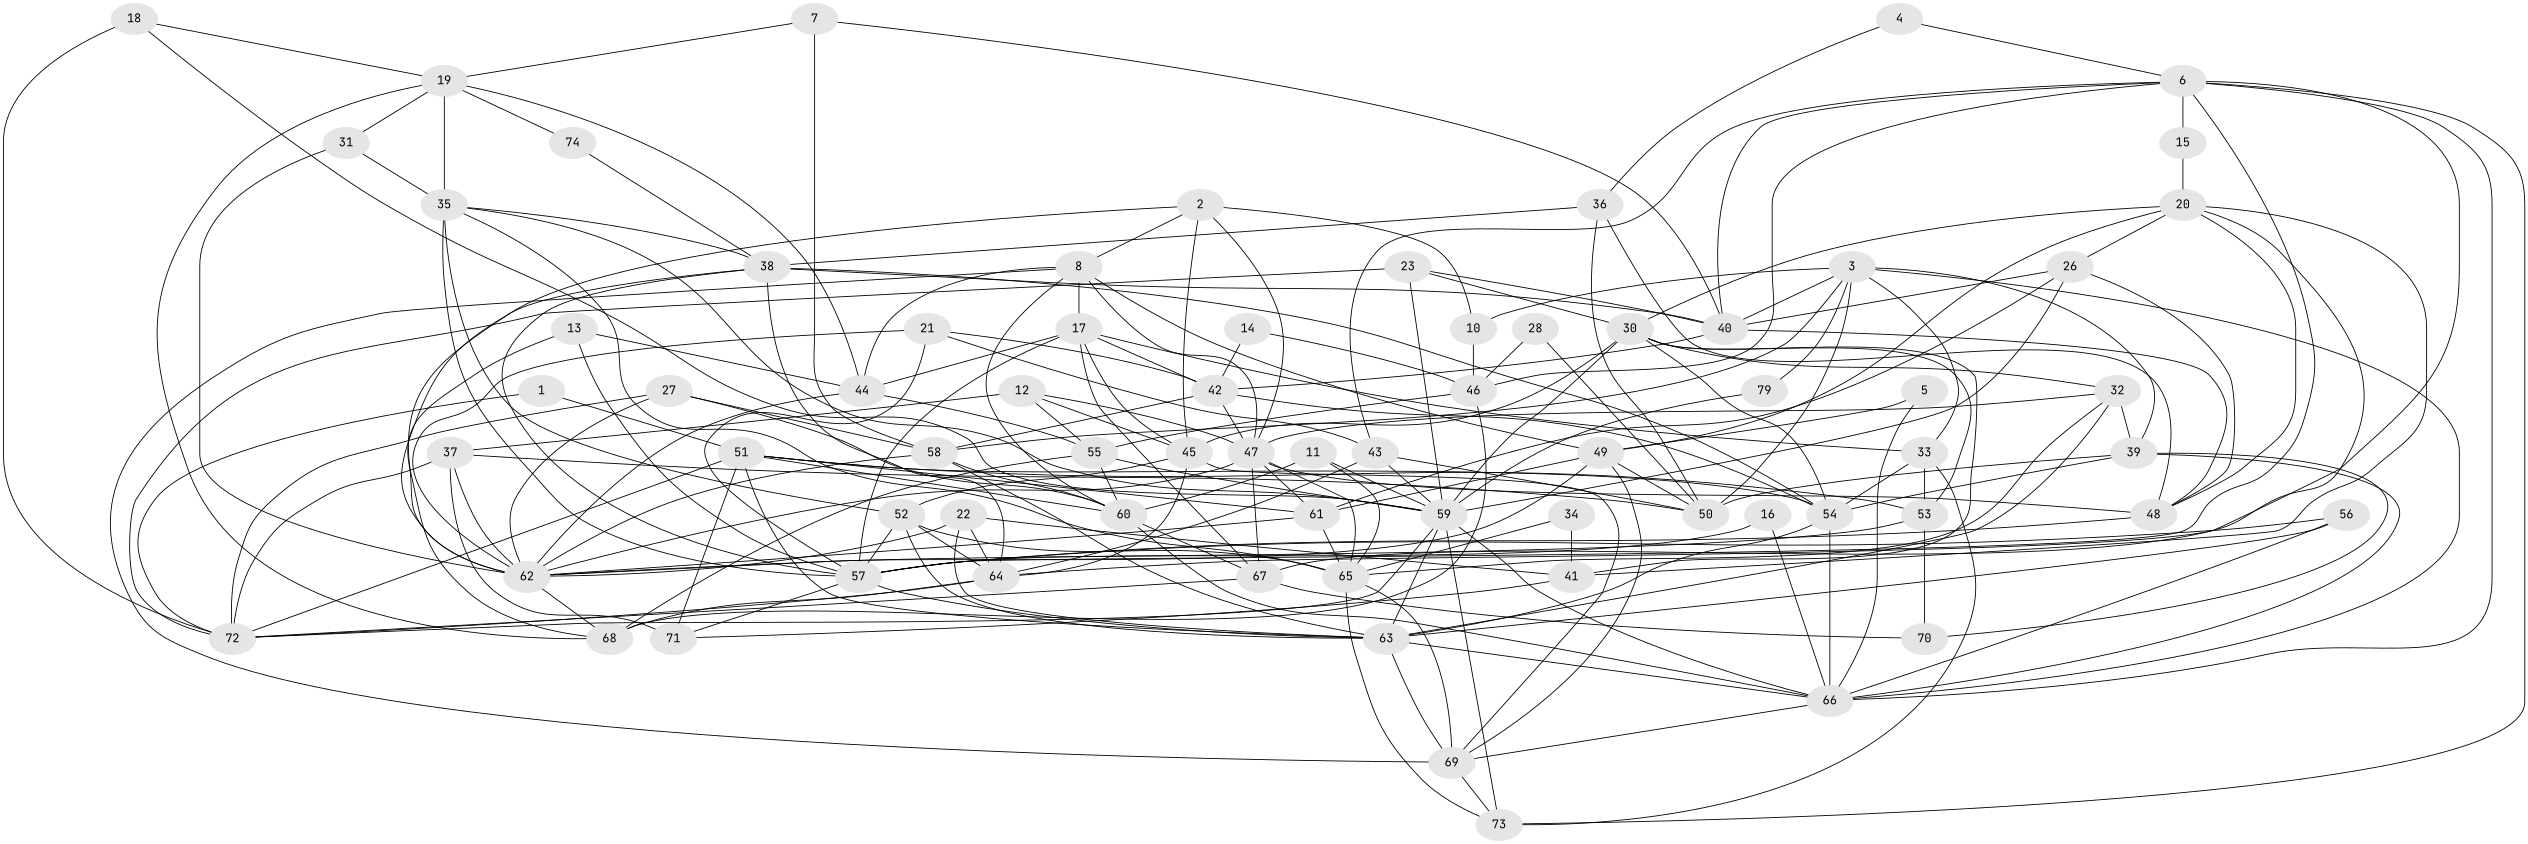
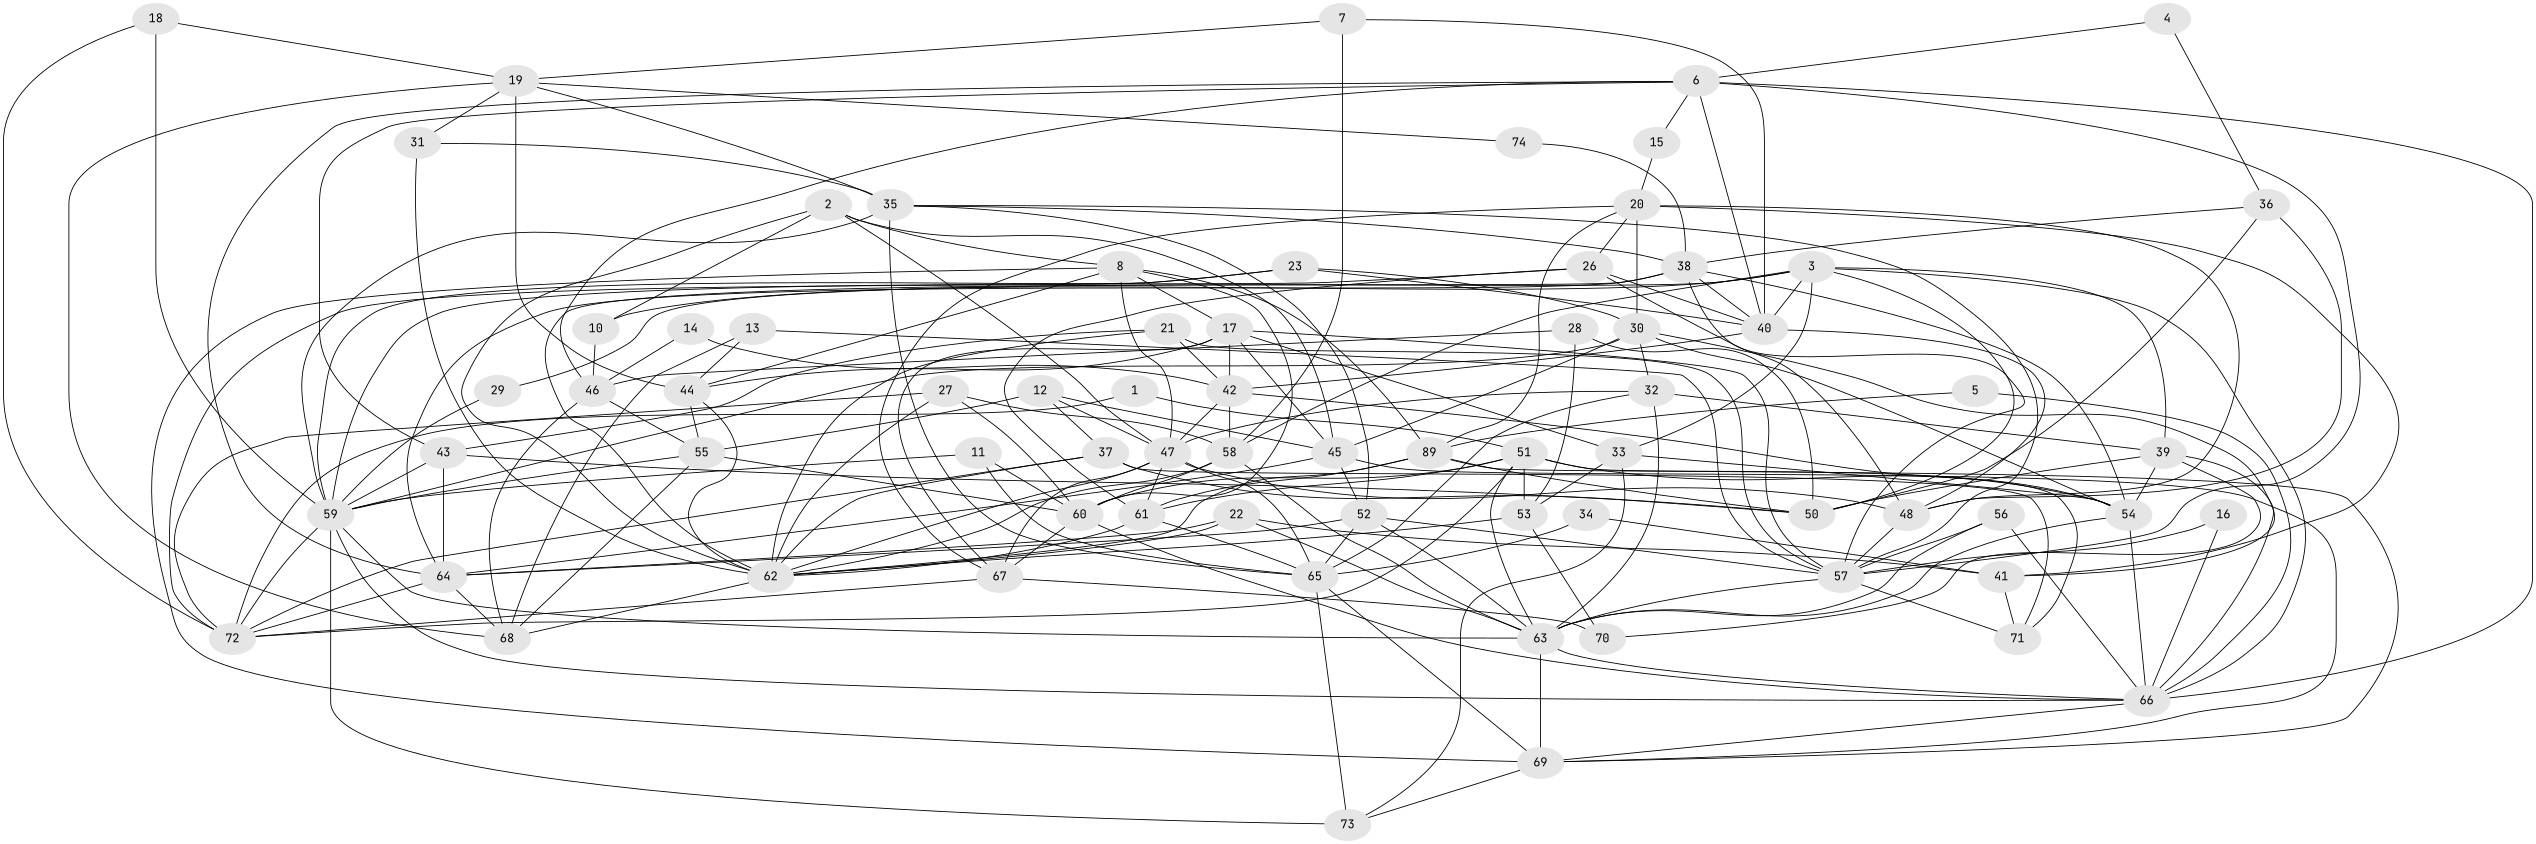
(1964, 386) -> (1568, 418)
(1764, 391) -> (498, 391)
(1601, 453) -> (1429, 453)
(2462, 744) -> none
